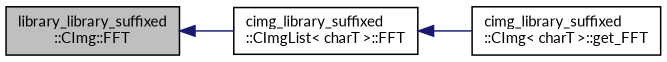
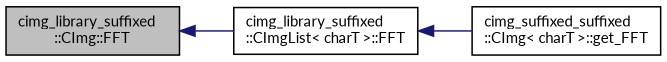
(93, 31) -> (93, 31)
(566, 31) -> (566, 31)
